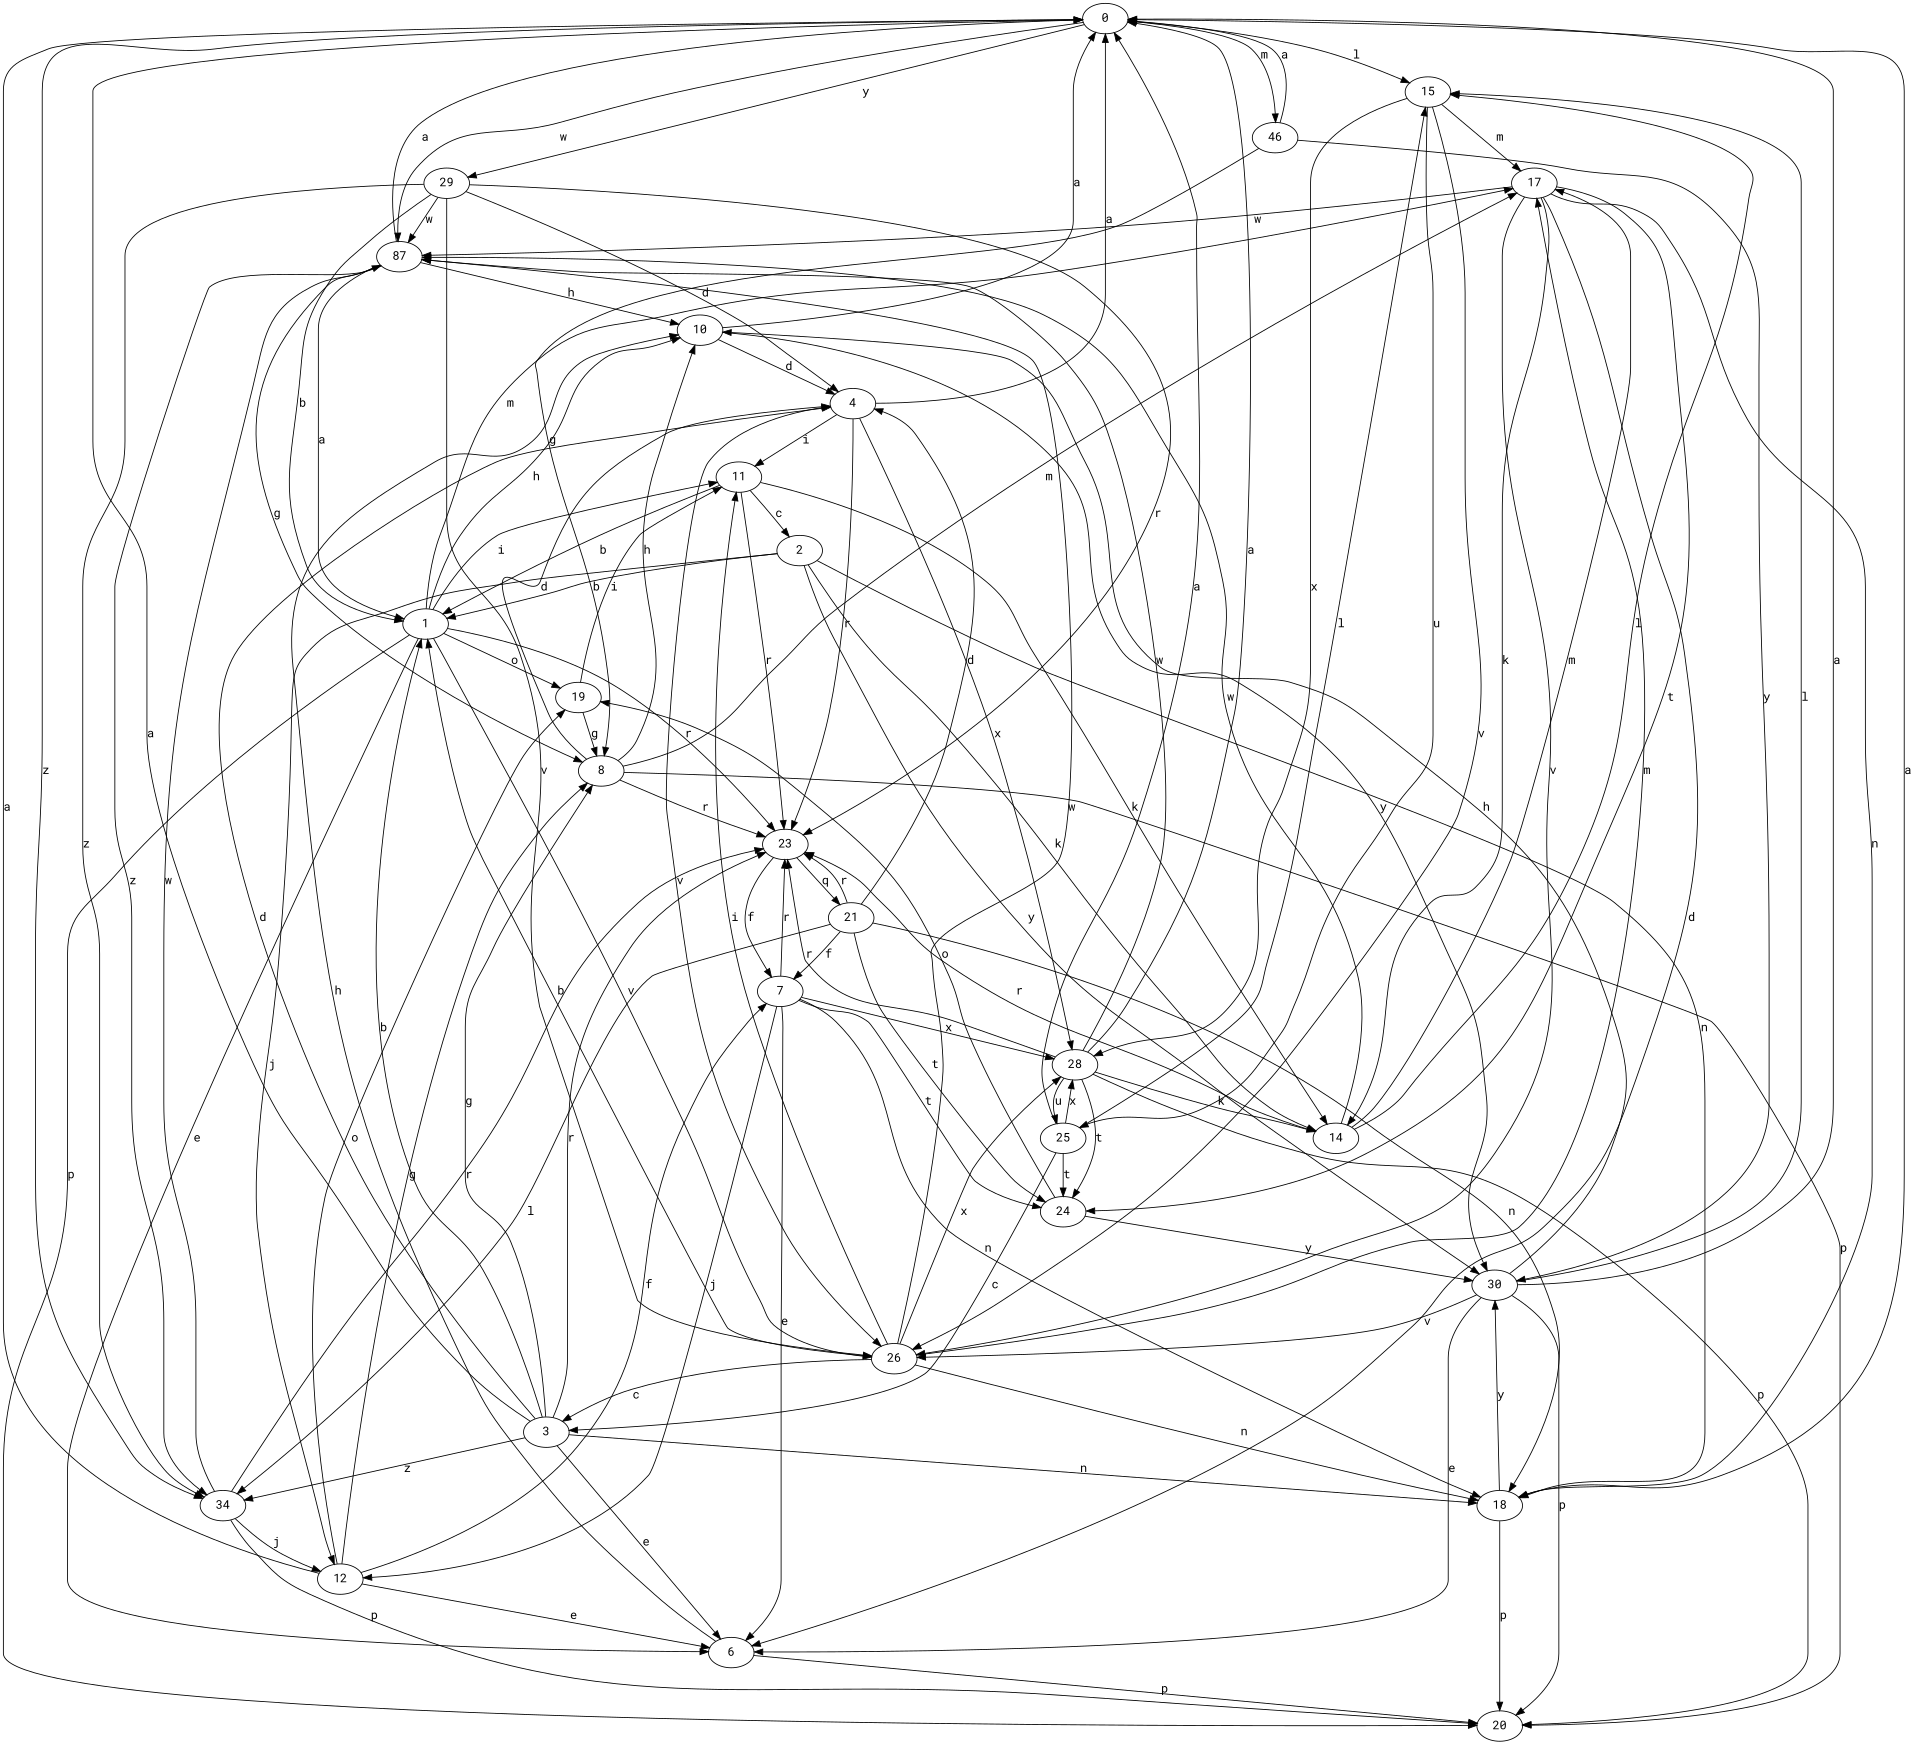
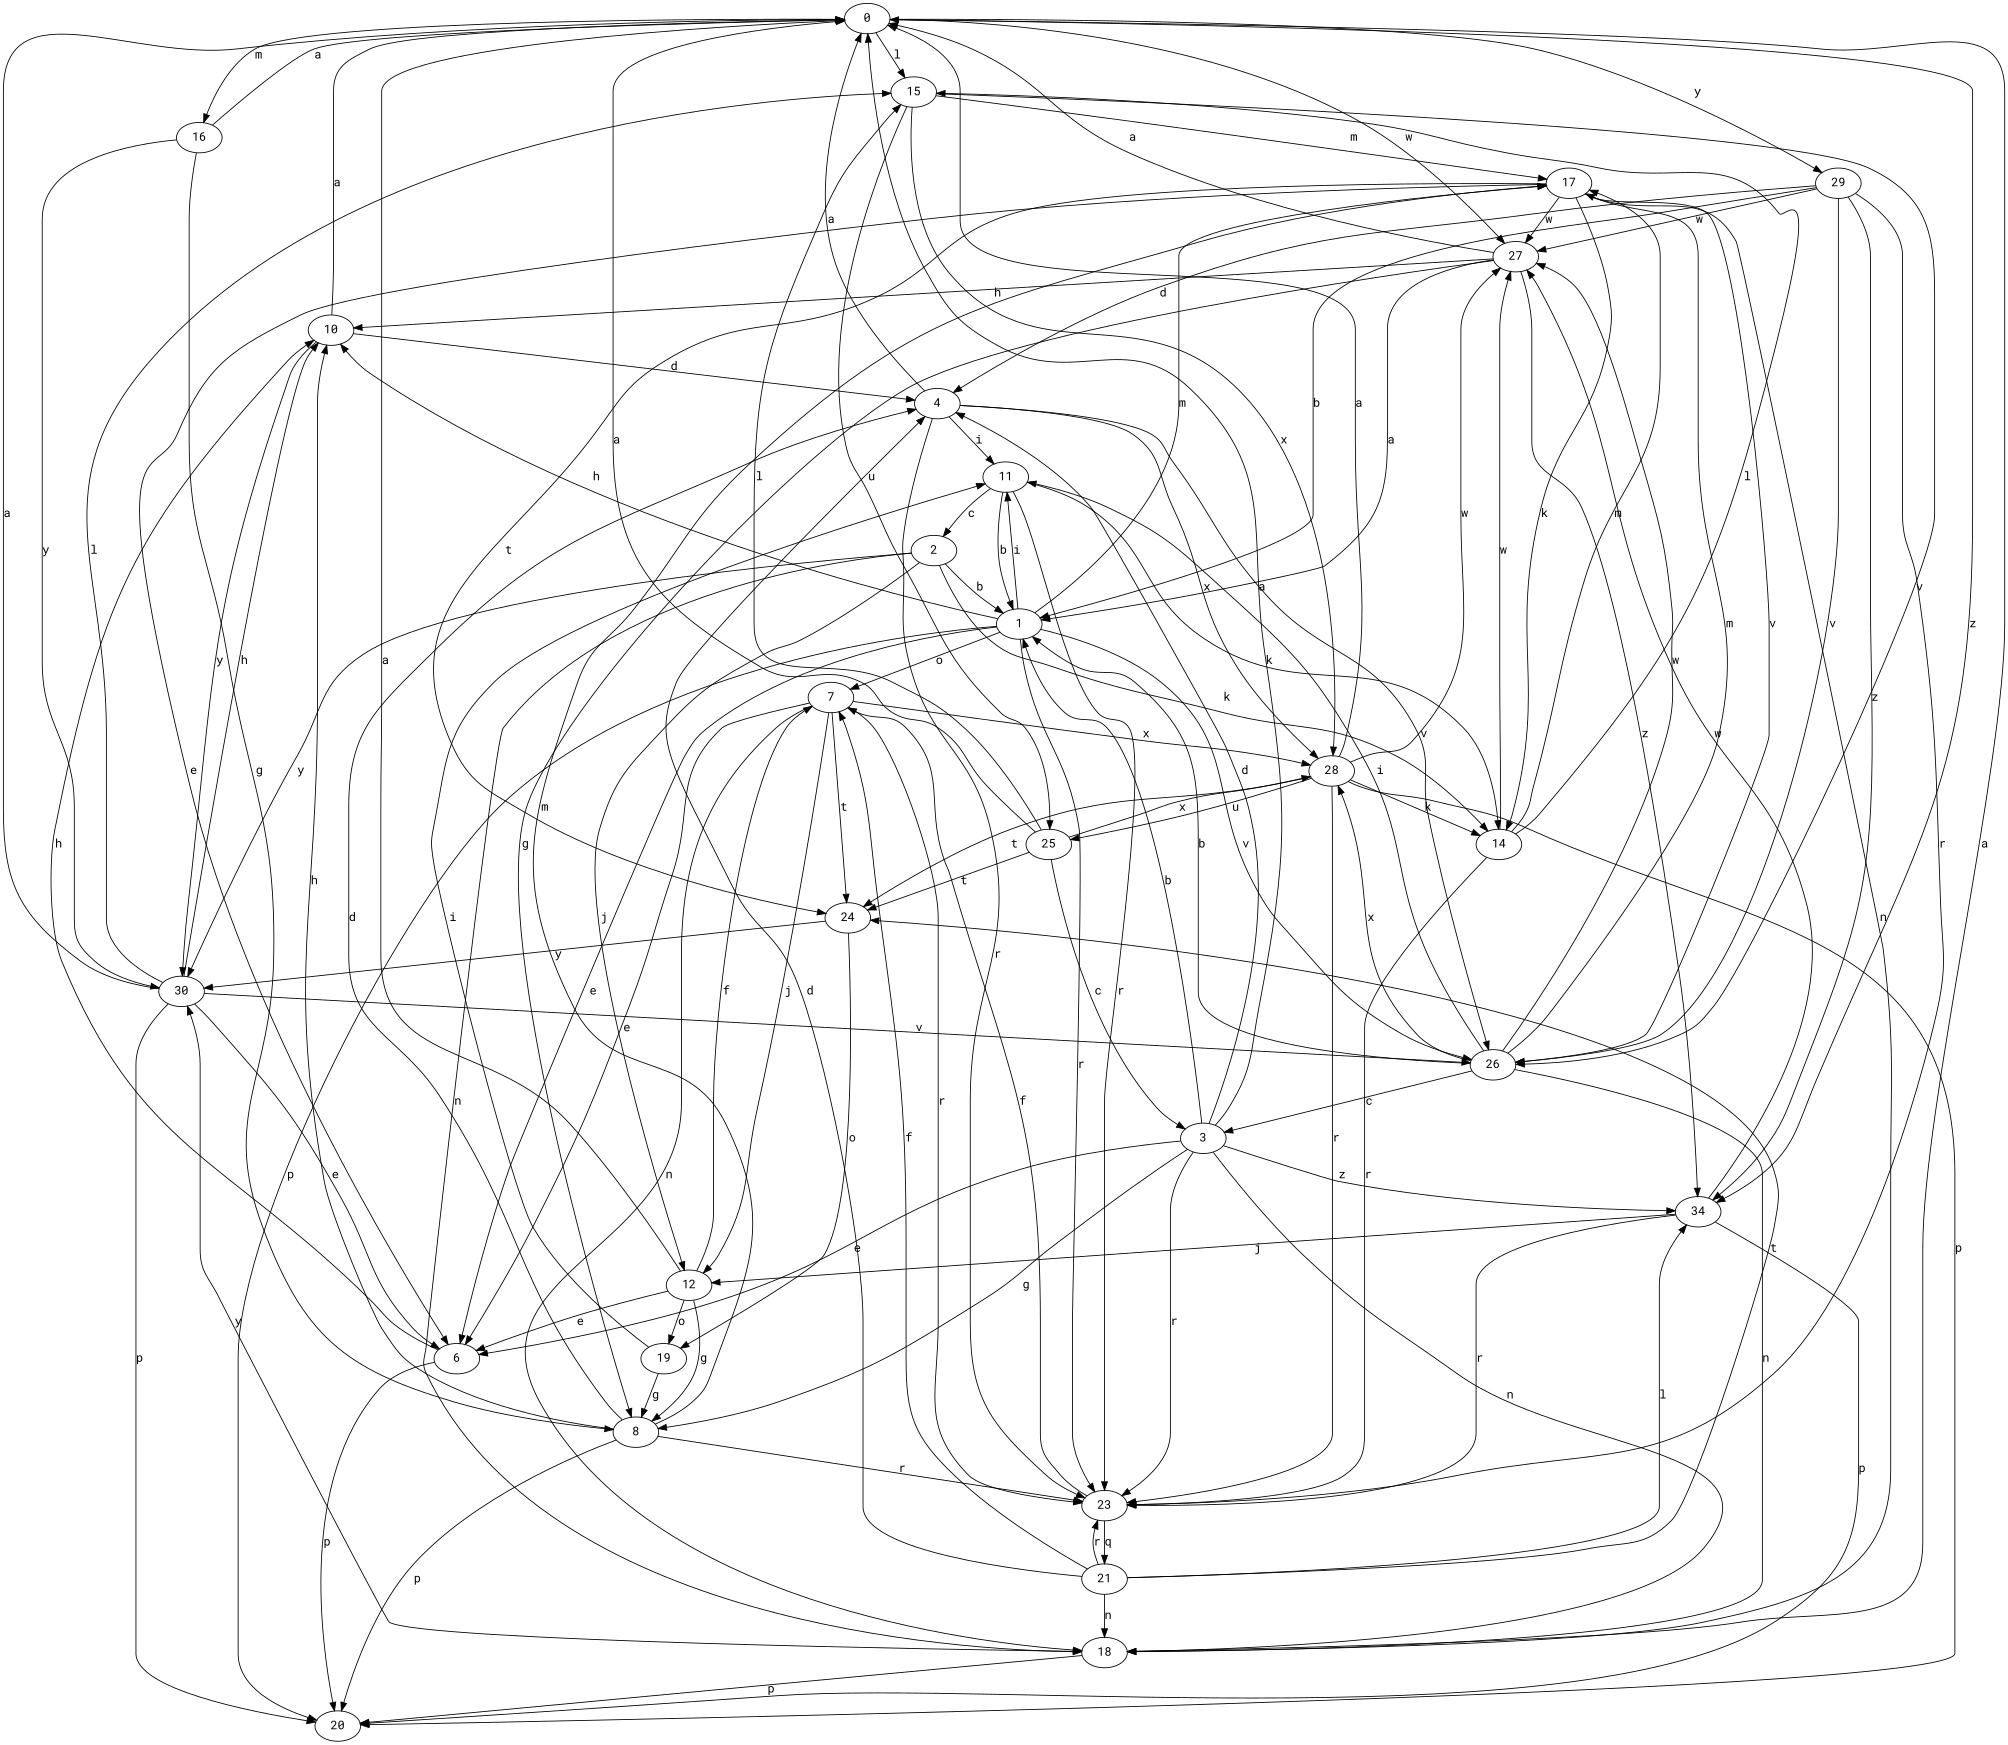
(1275, 138) -> (199, 138)
(399, 257) -> (1516, 257)
(498, 659) -> (929, 659)
(1692, 918) -> (194, 771)
